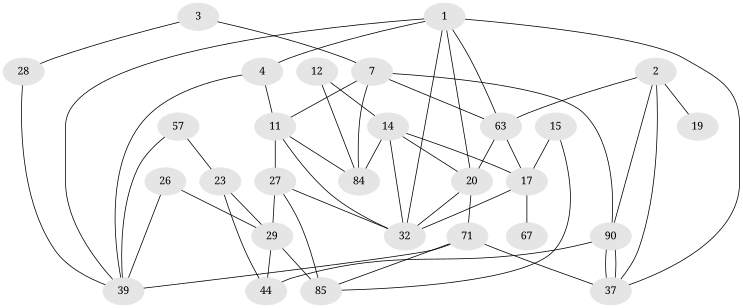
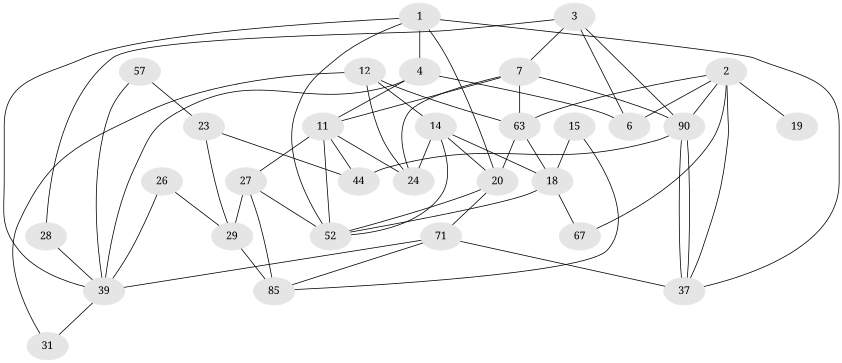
(476, 70) -> (440, 102)
none -> (629, 72)
none -> (629, 127)
none -> (675, 180)
(359, 181) -> (414, 181)
(527, 181) -> (552, 181)
(405, 236) -> (331, 236)
(269, 264) -> (341, 154)
none -> (48, 346)
